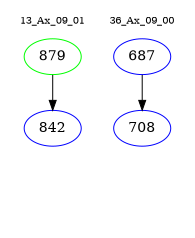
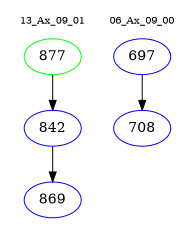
(142, 21) -> (142, 21)
(53, 57) -> (53, 57)
(142, 57) -> (142, 57)
none -> (53, 200)
